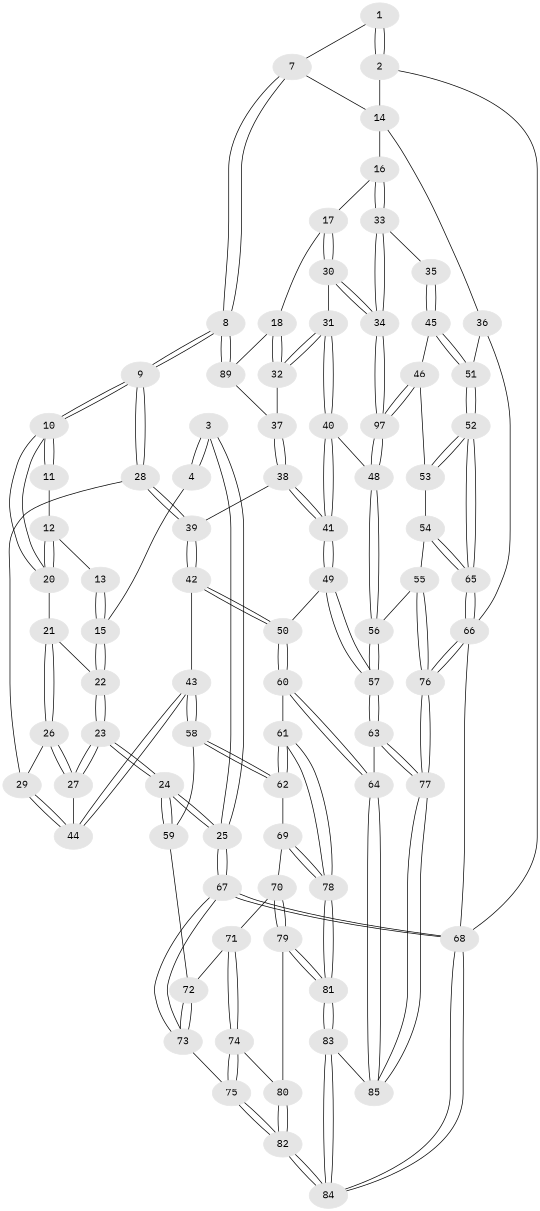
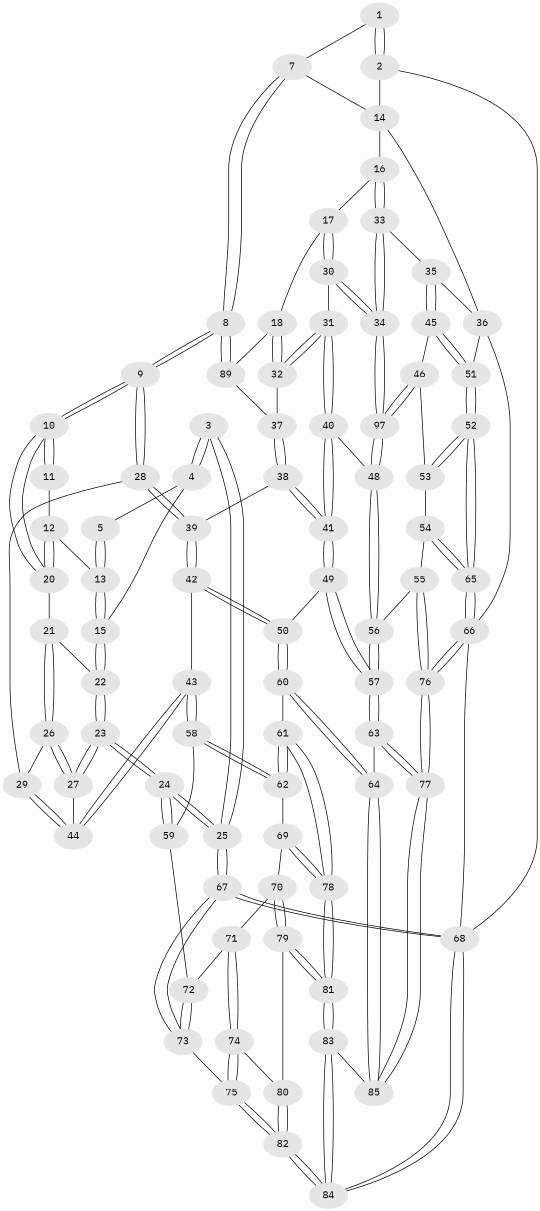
none -> (457, 298)
none -> (100, 529)
